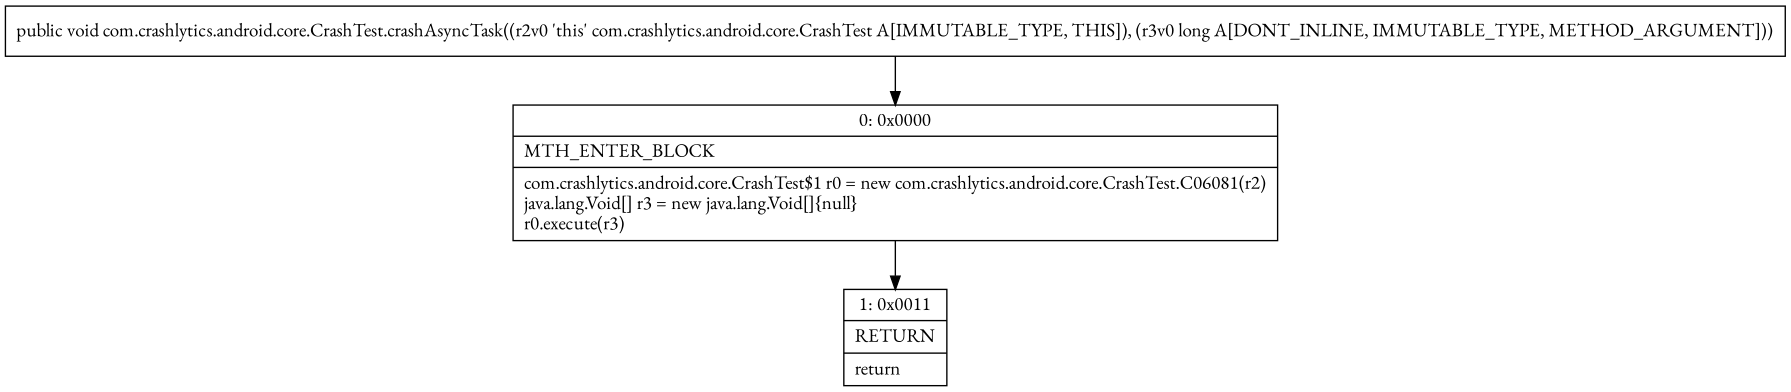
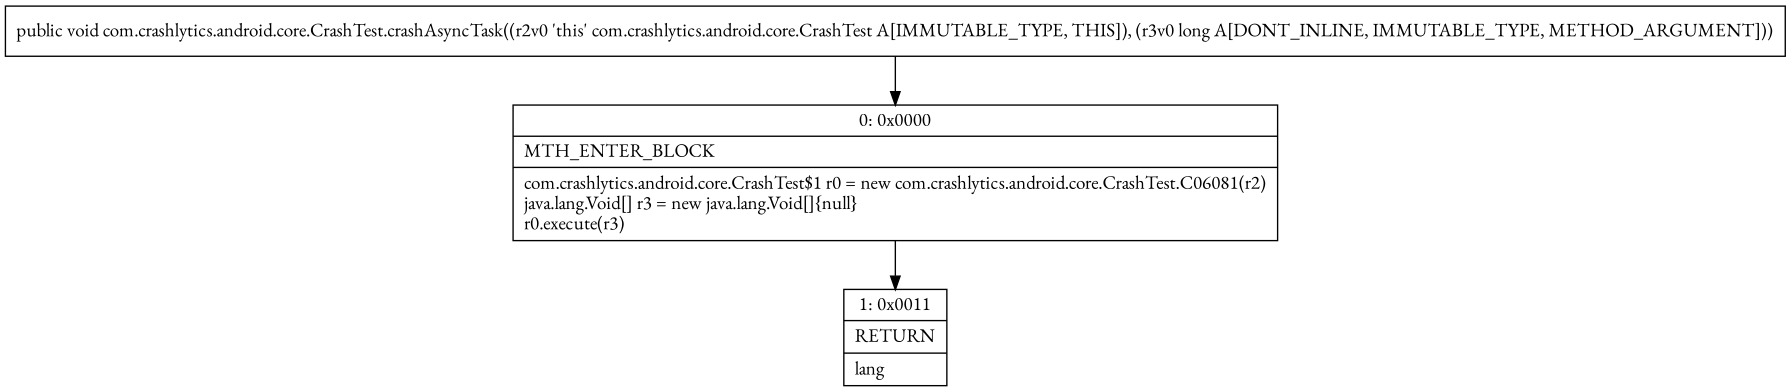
(878, 369) -> (870, 369)
